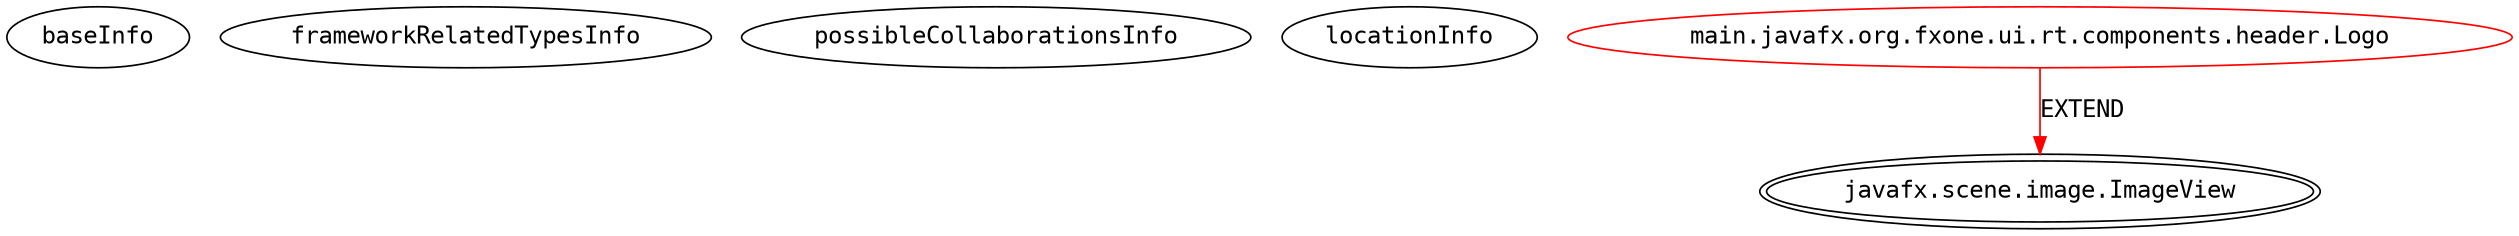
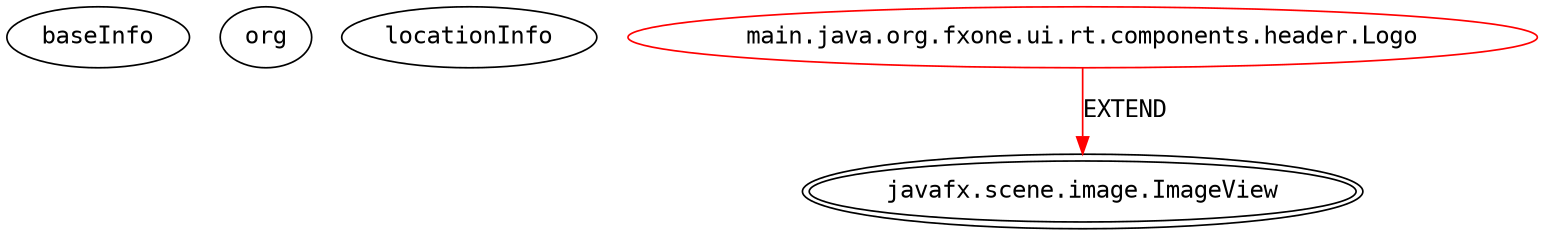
(466, 37) -> none
(996, 37) -> (266, 37)
(2040, 37) -> (1083, 37)
